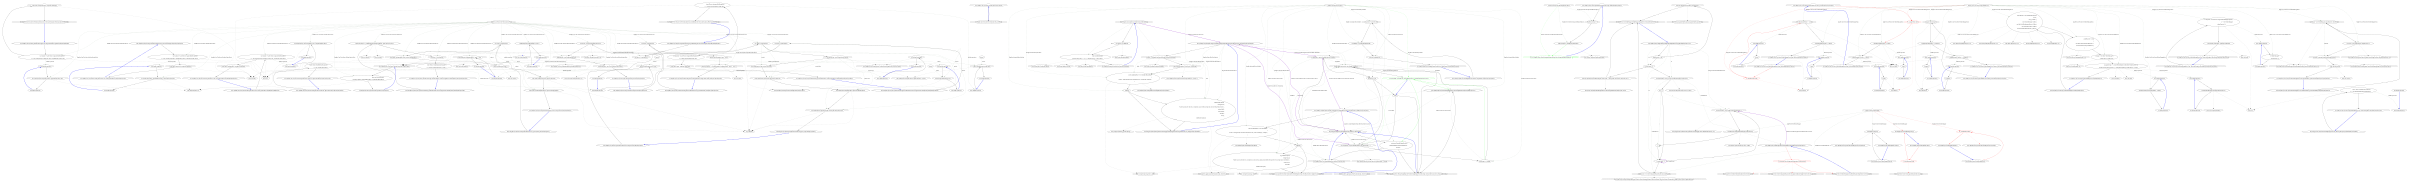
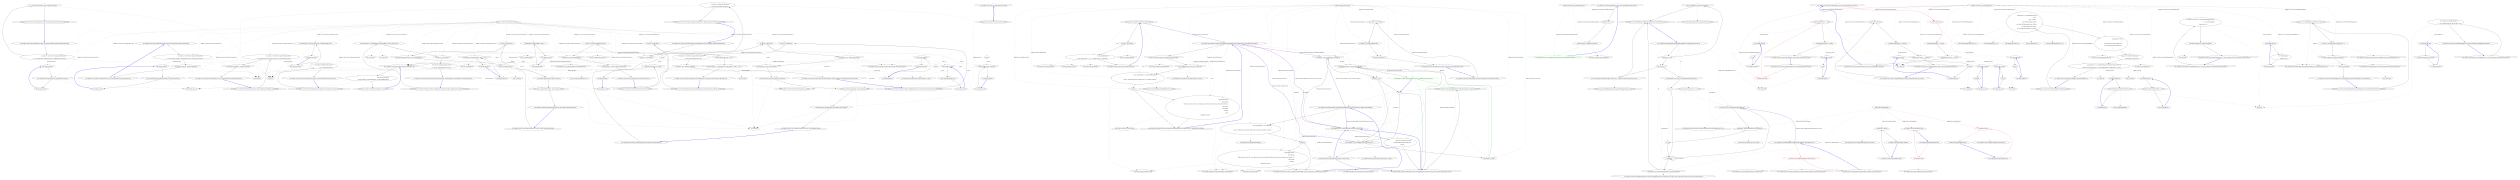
none -> (2426, 57)
